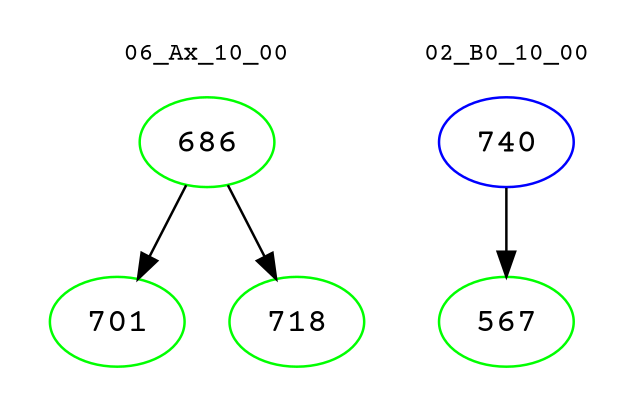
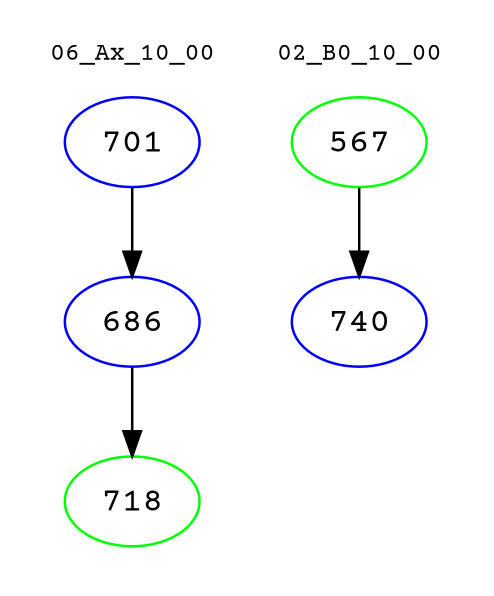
(207, 142) -> (132, 322)
(506, 220) -> (359, 220)
(168, 221) -> (132, 220)
(117, 322) -> (132, 142)
